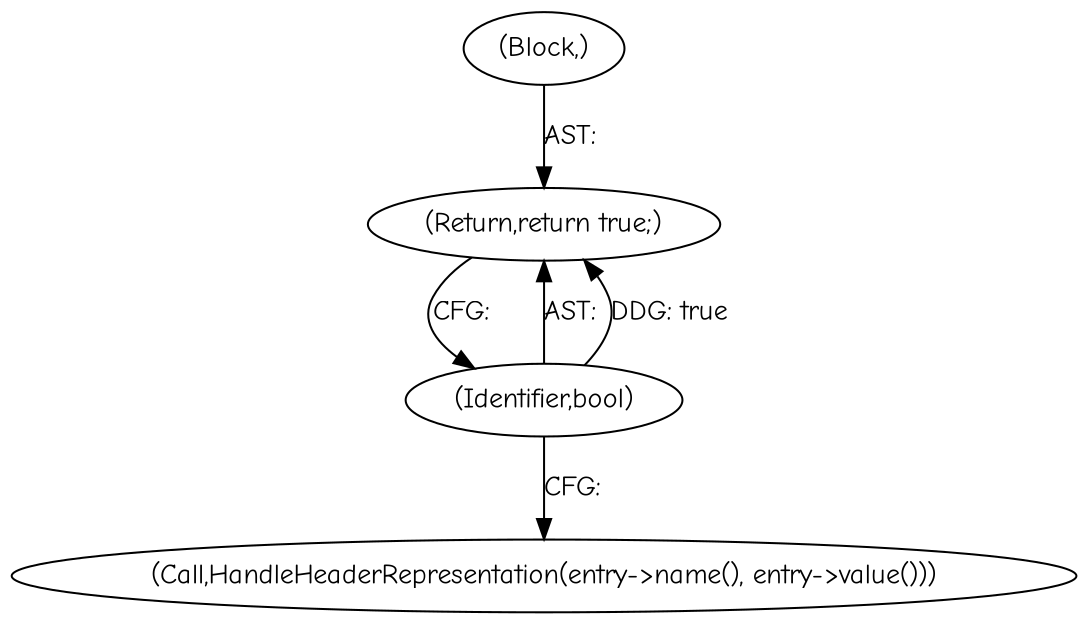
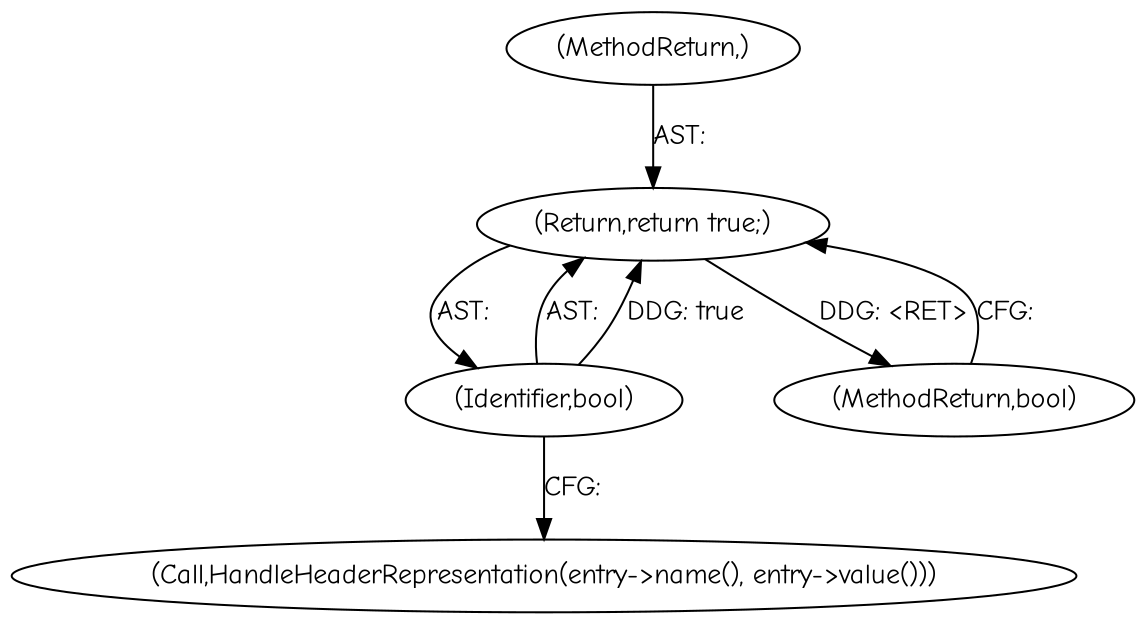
(544, 48) -> (653, 48)
(466, 312) -> (468, 312)
none -> (954, 400)
